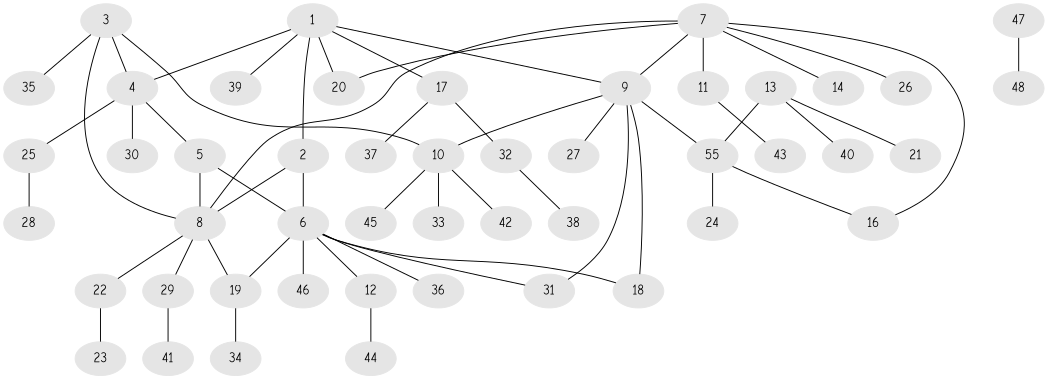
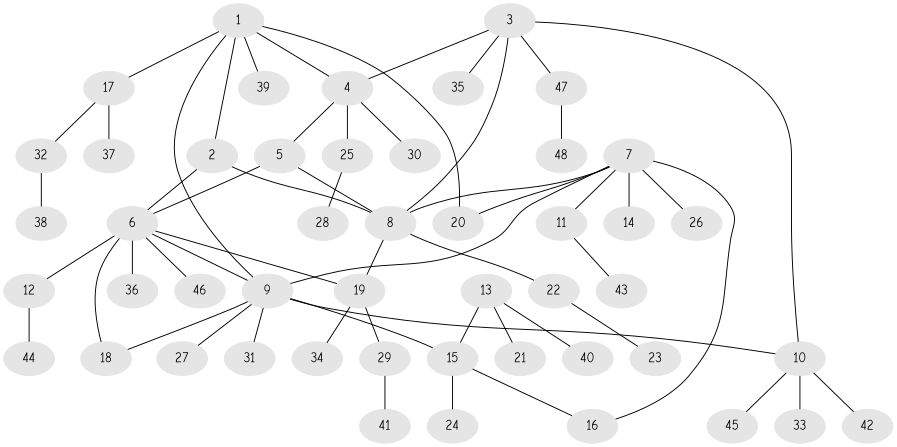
none -> (536, 54)
(713, 156) -> (453, 359)
(184, 257) -> (375, 332)
(428, 264) -> (200, 257)
